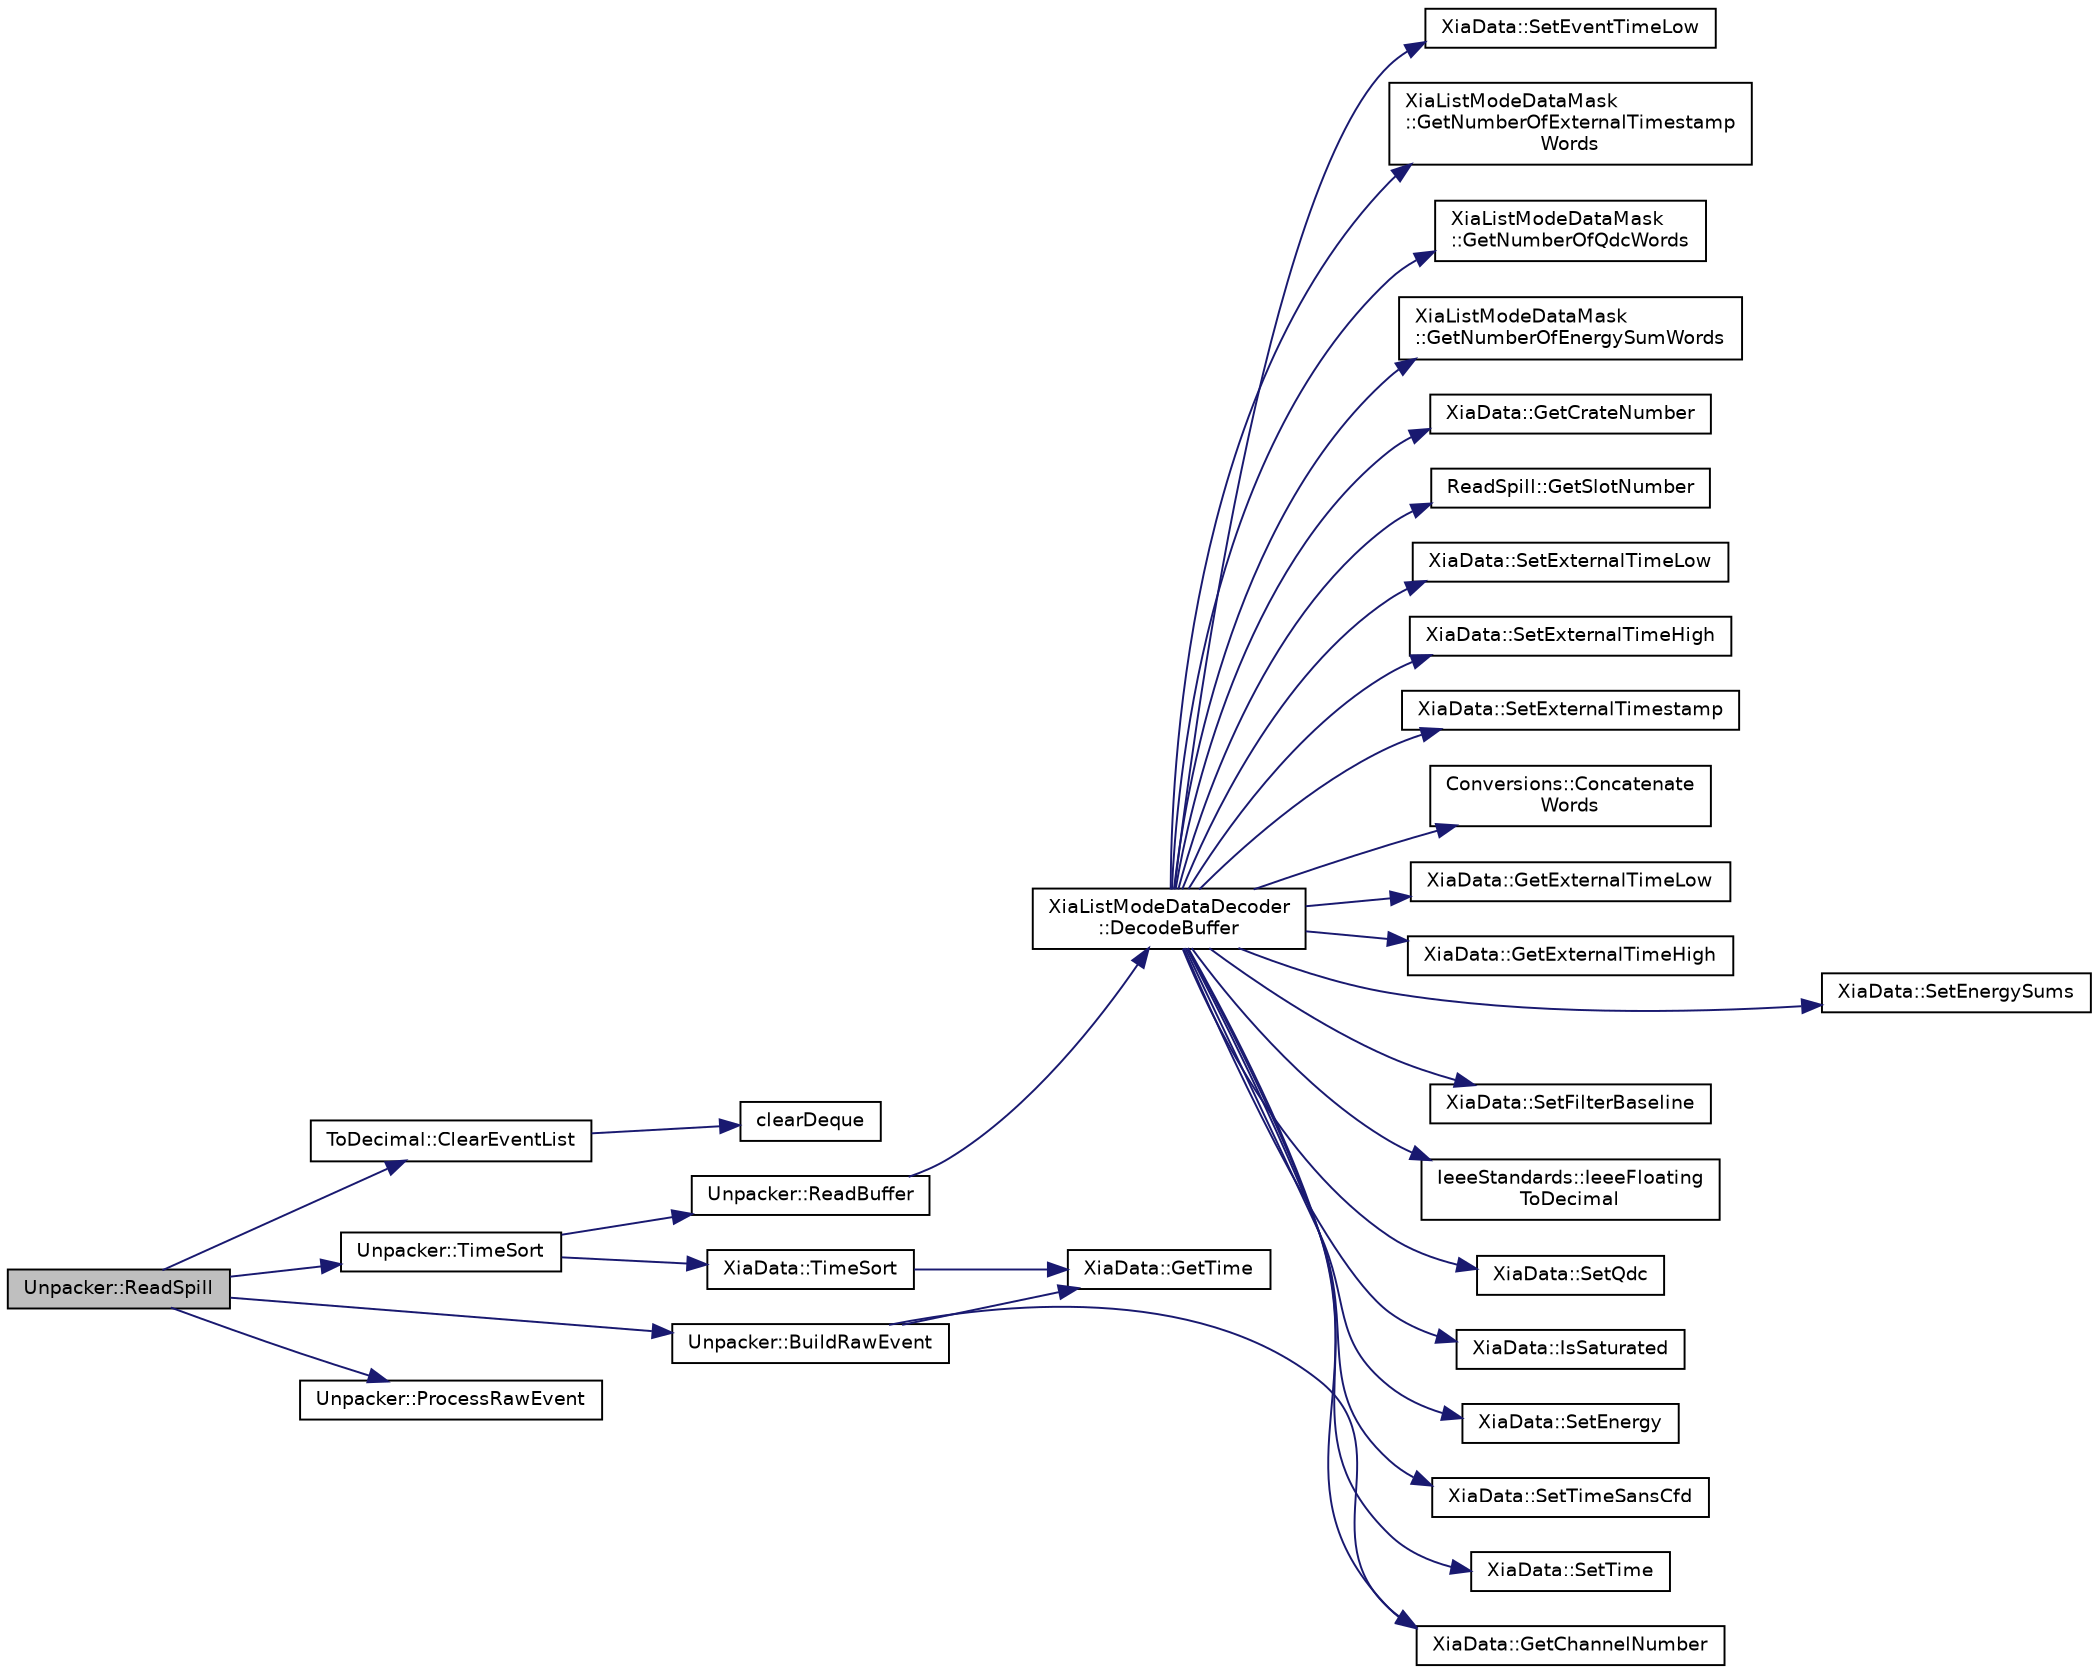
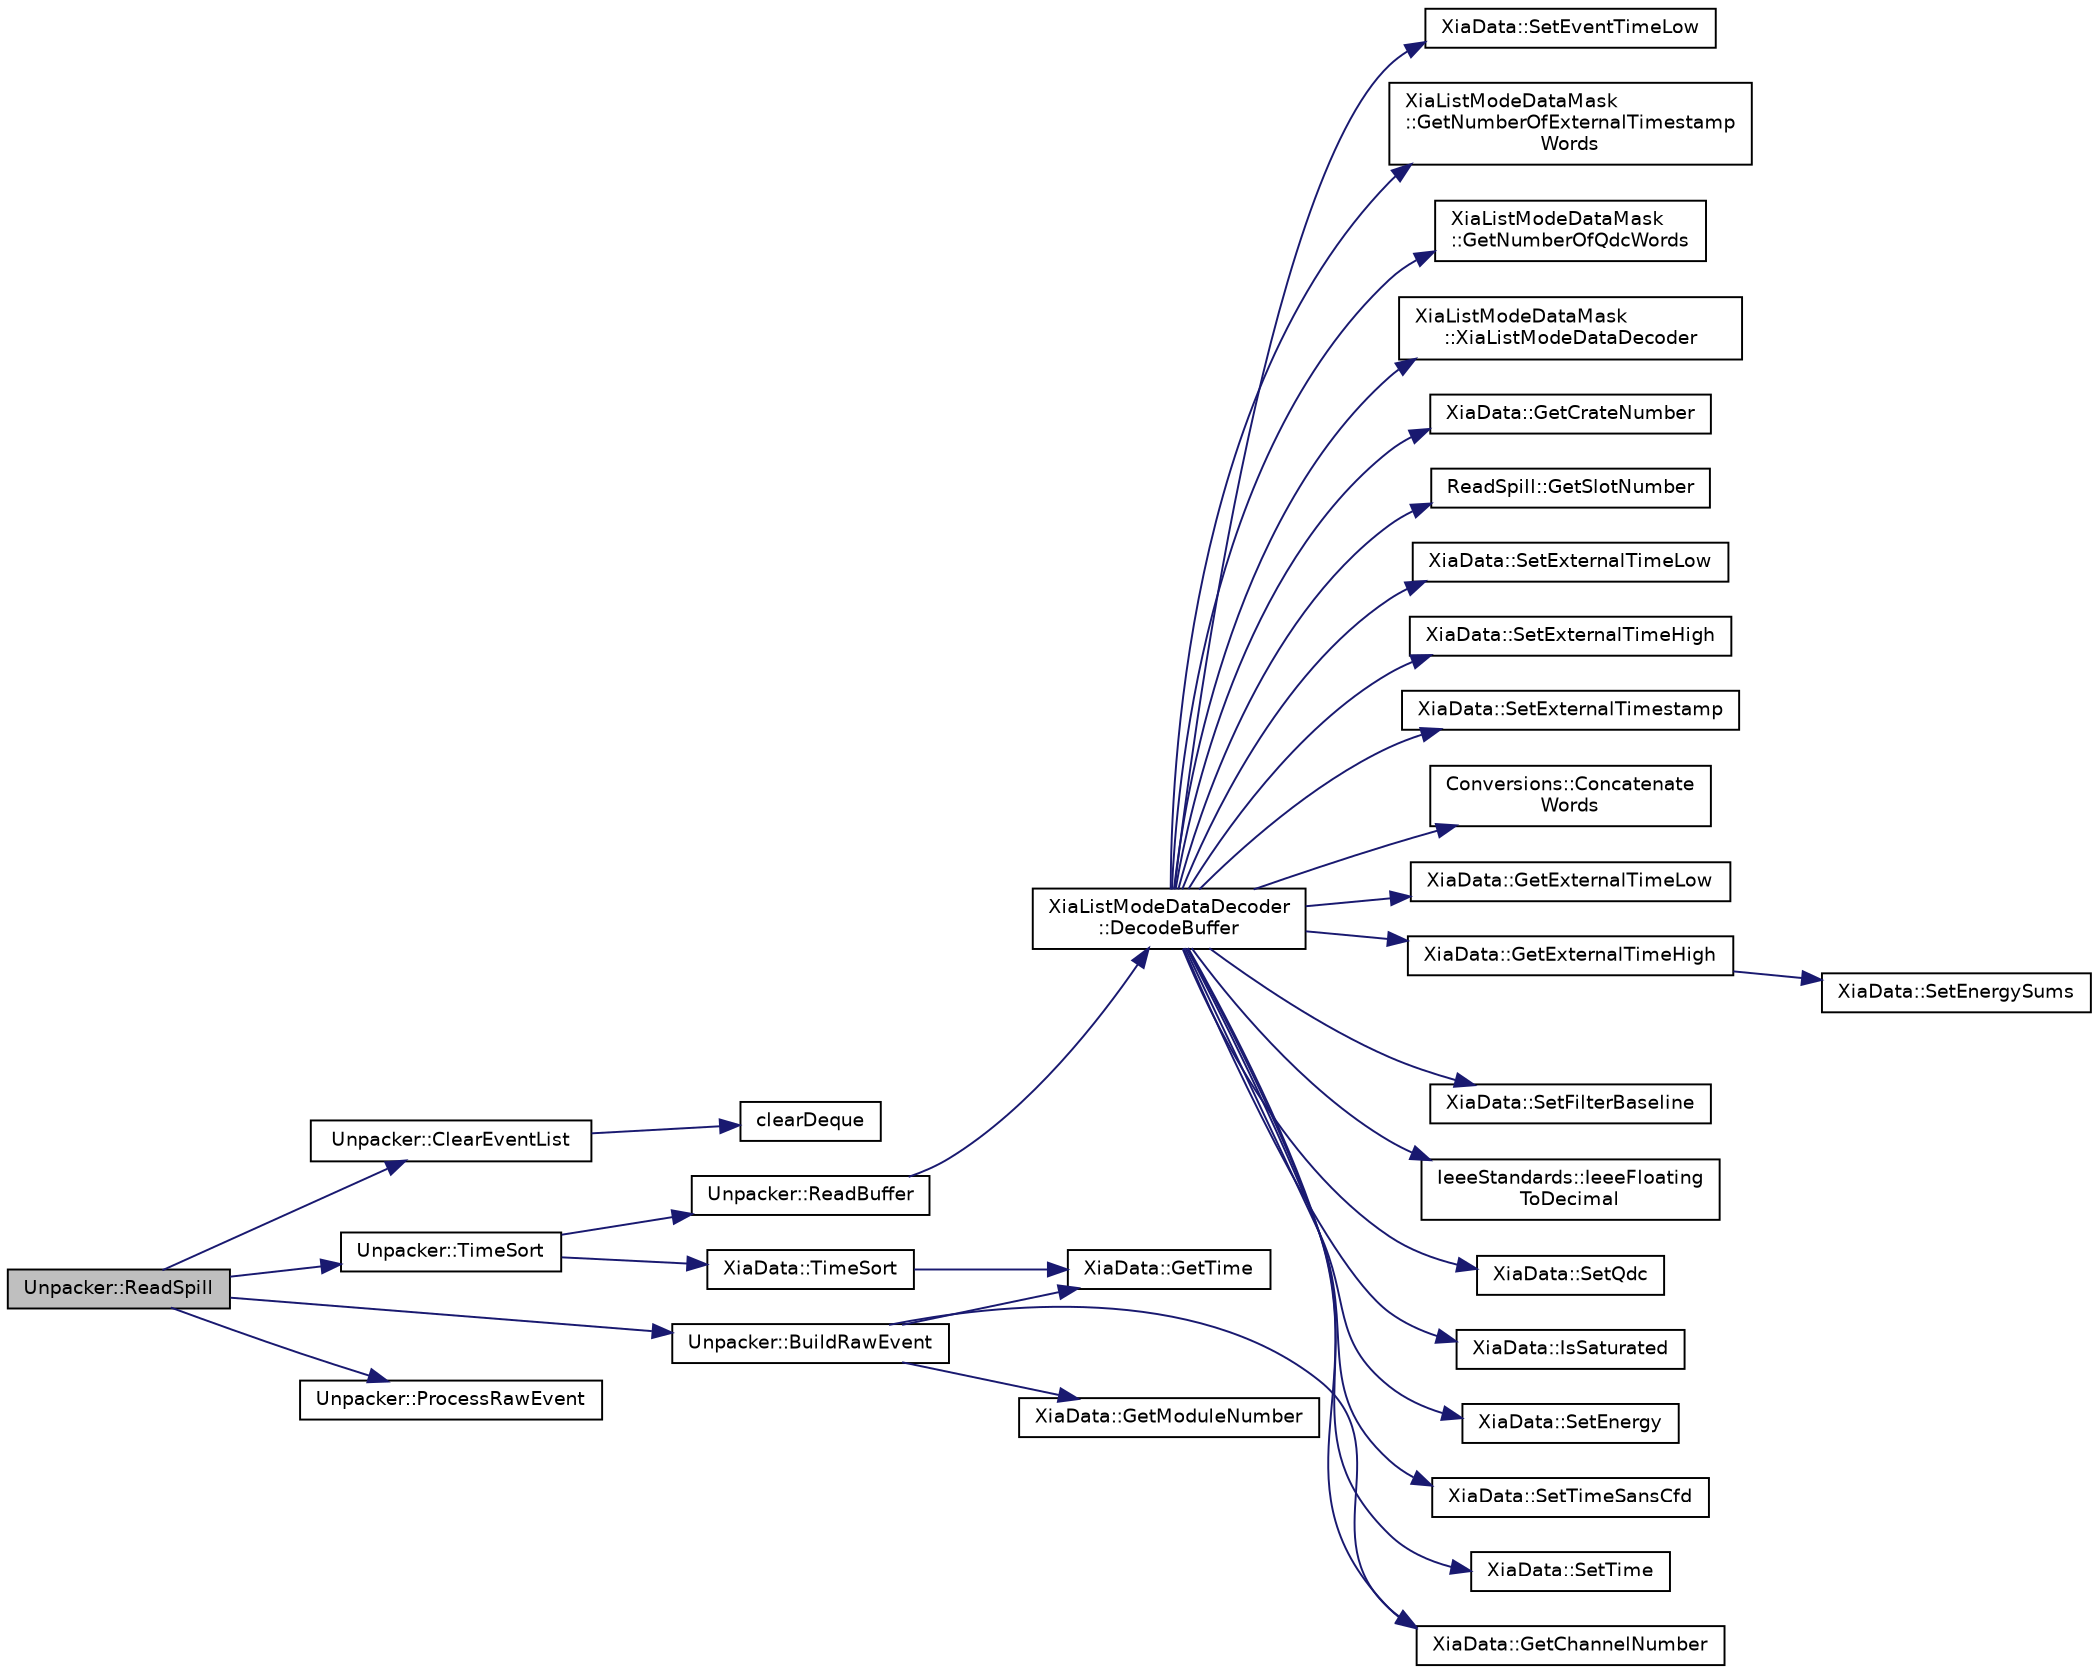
(1571, 328) -> (1571, 328)
(1516, 1007) -> (1768, 975)
(451, 1141) -> (451, 1141)
none -> (1169, 1418)
